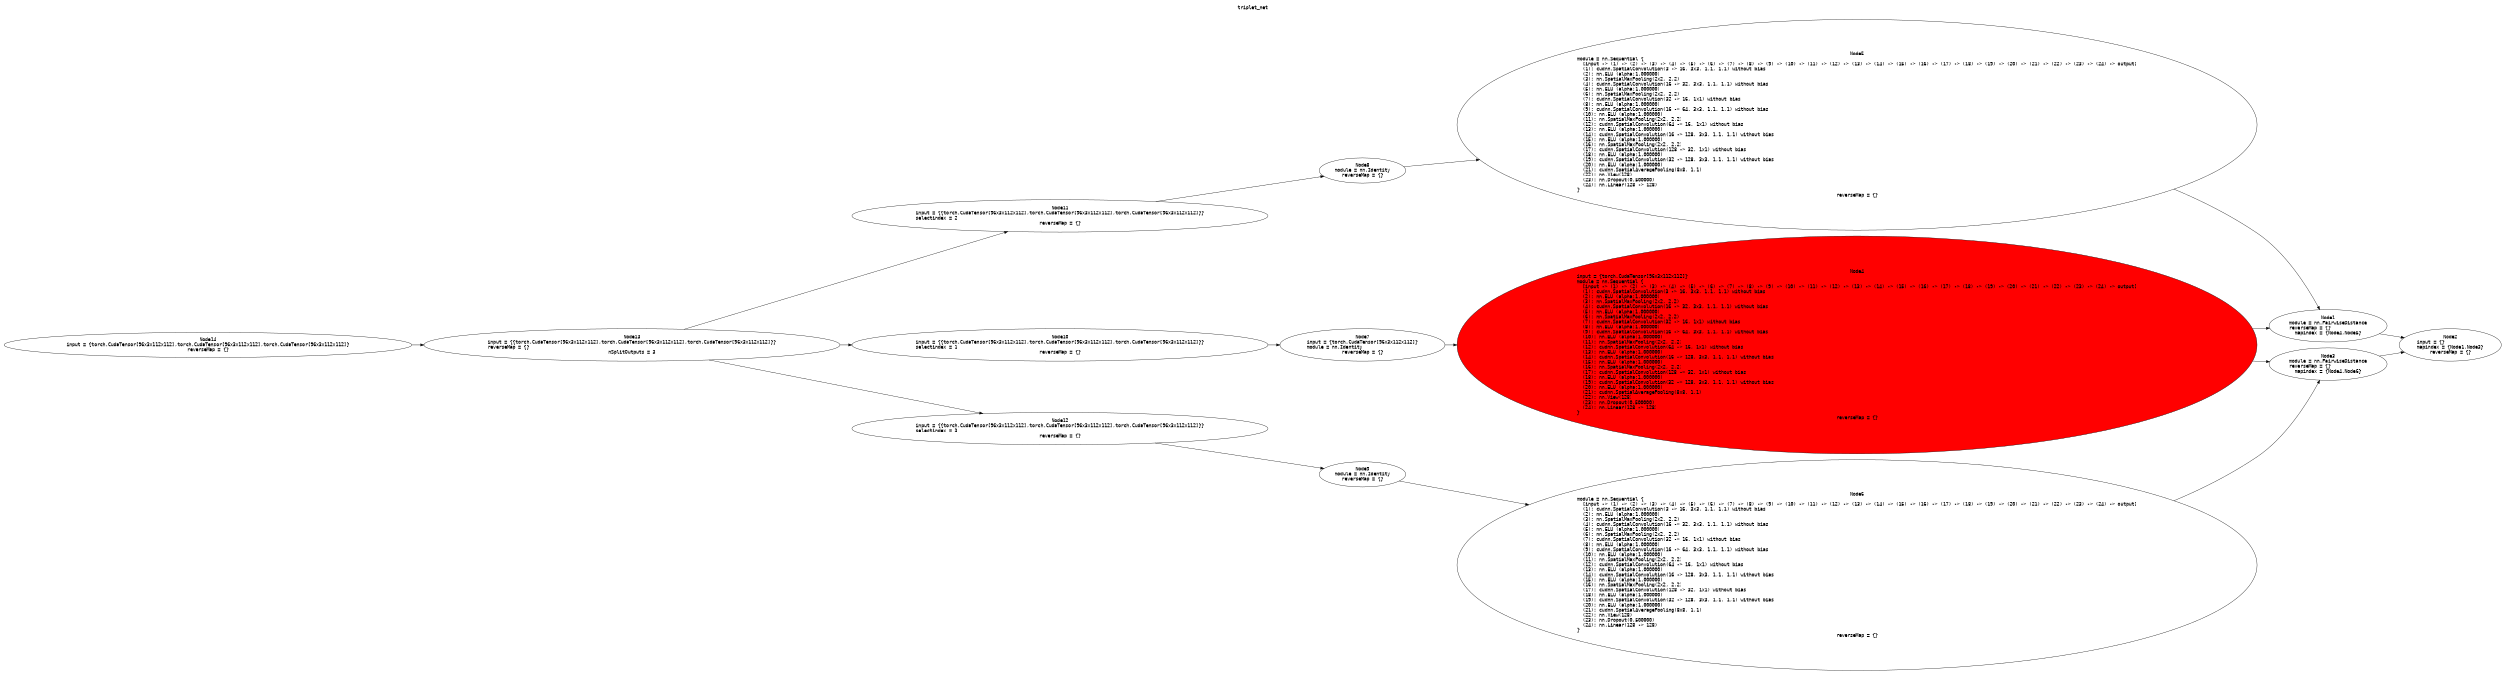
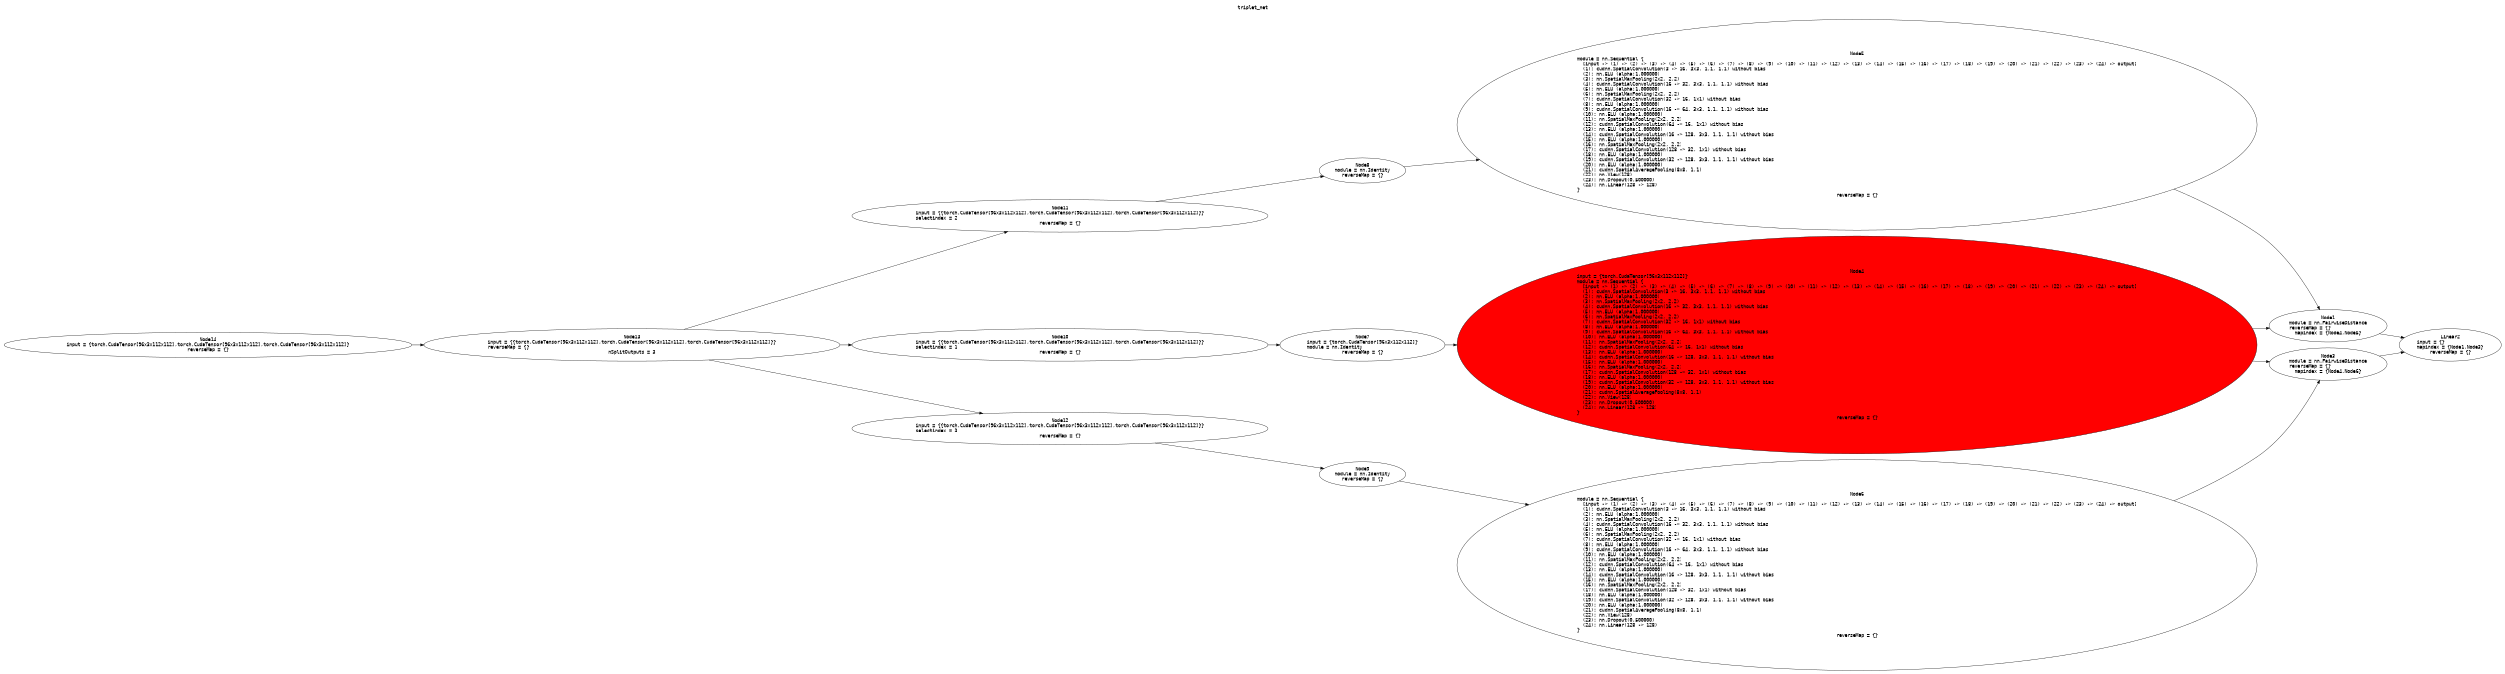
(2450, 345) -> (2450, 345)
